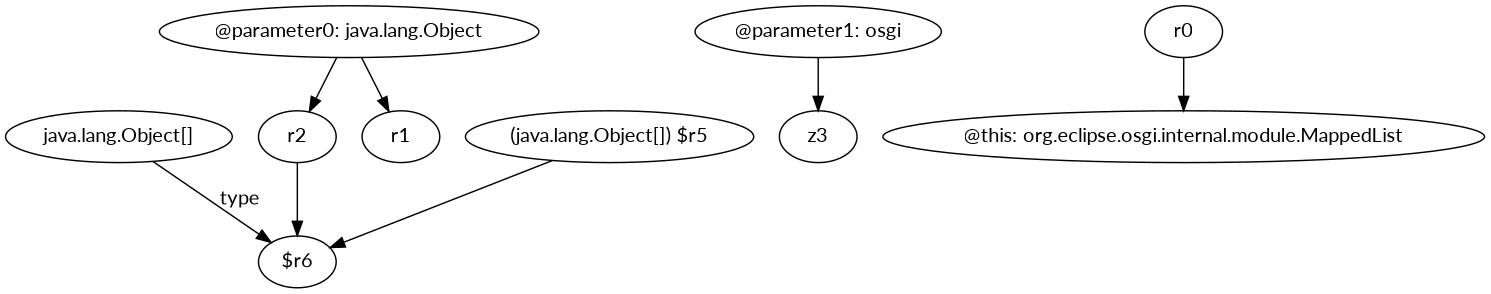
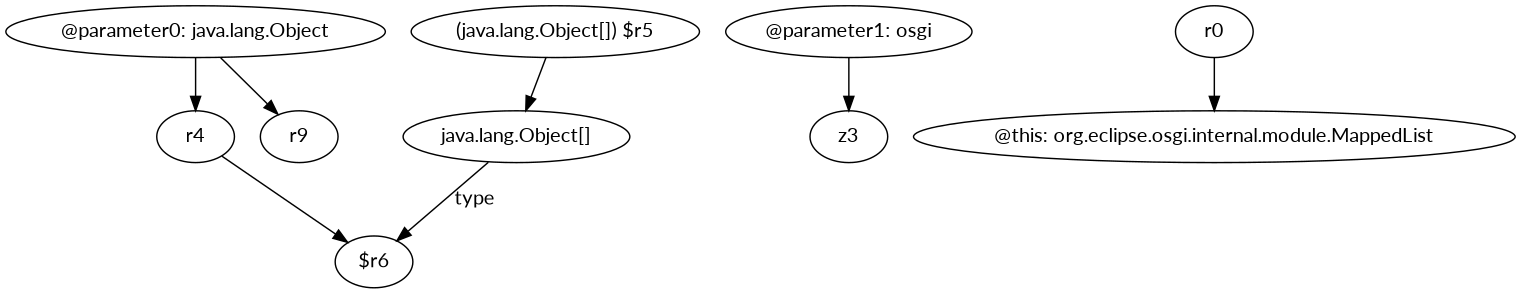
(297, 137) -> (196, 137)
(401, 137) -> (299, 137)
(448, 201) -> (538, 77)
